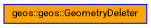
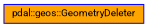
(75, 14) -> (74, 14)
